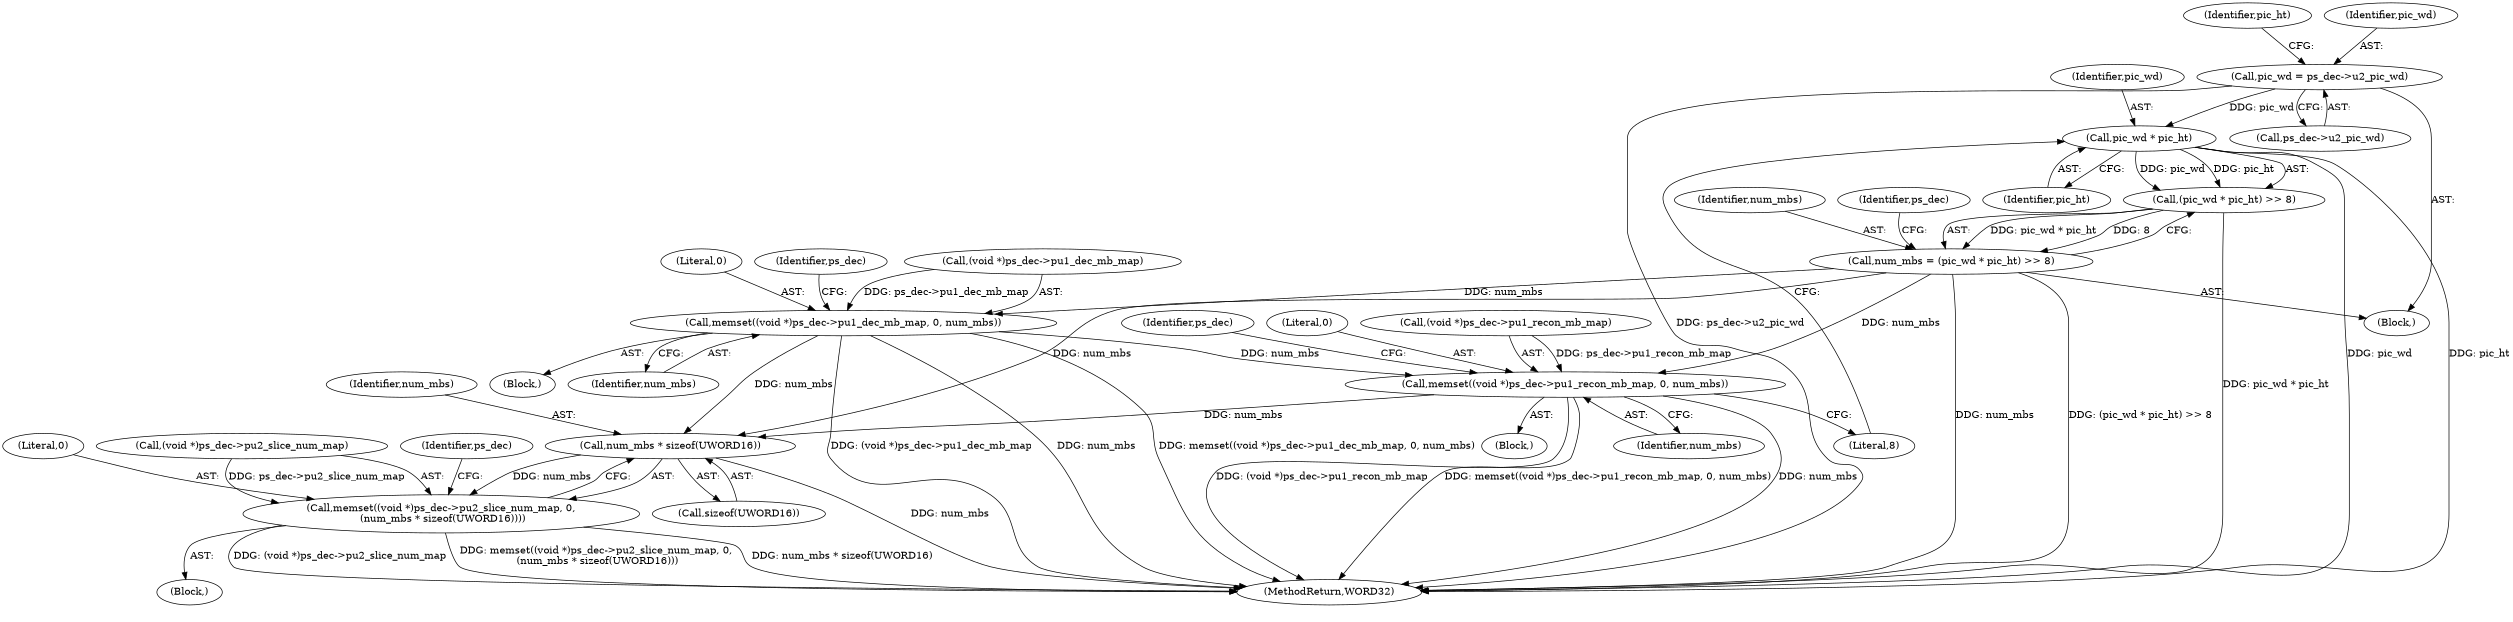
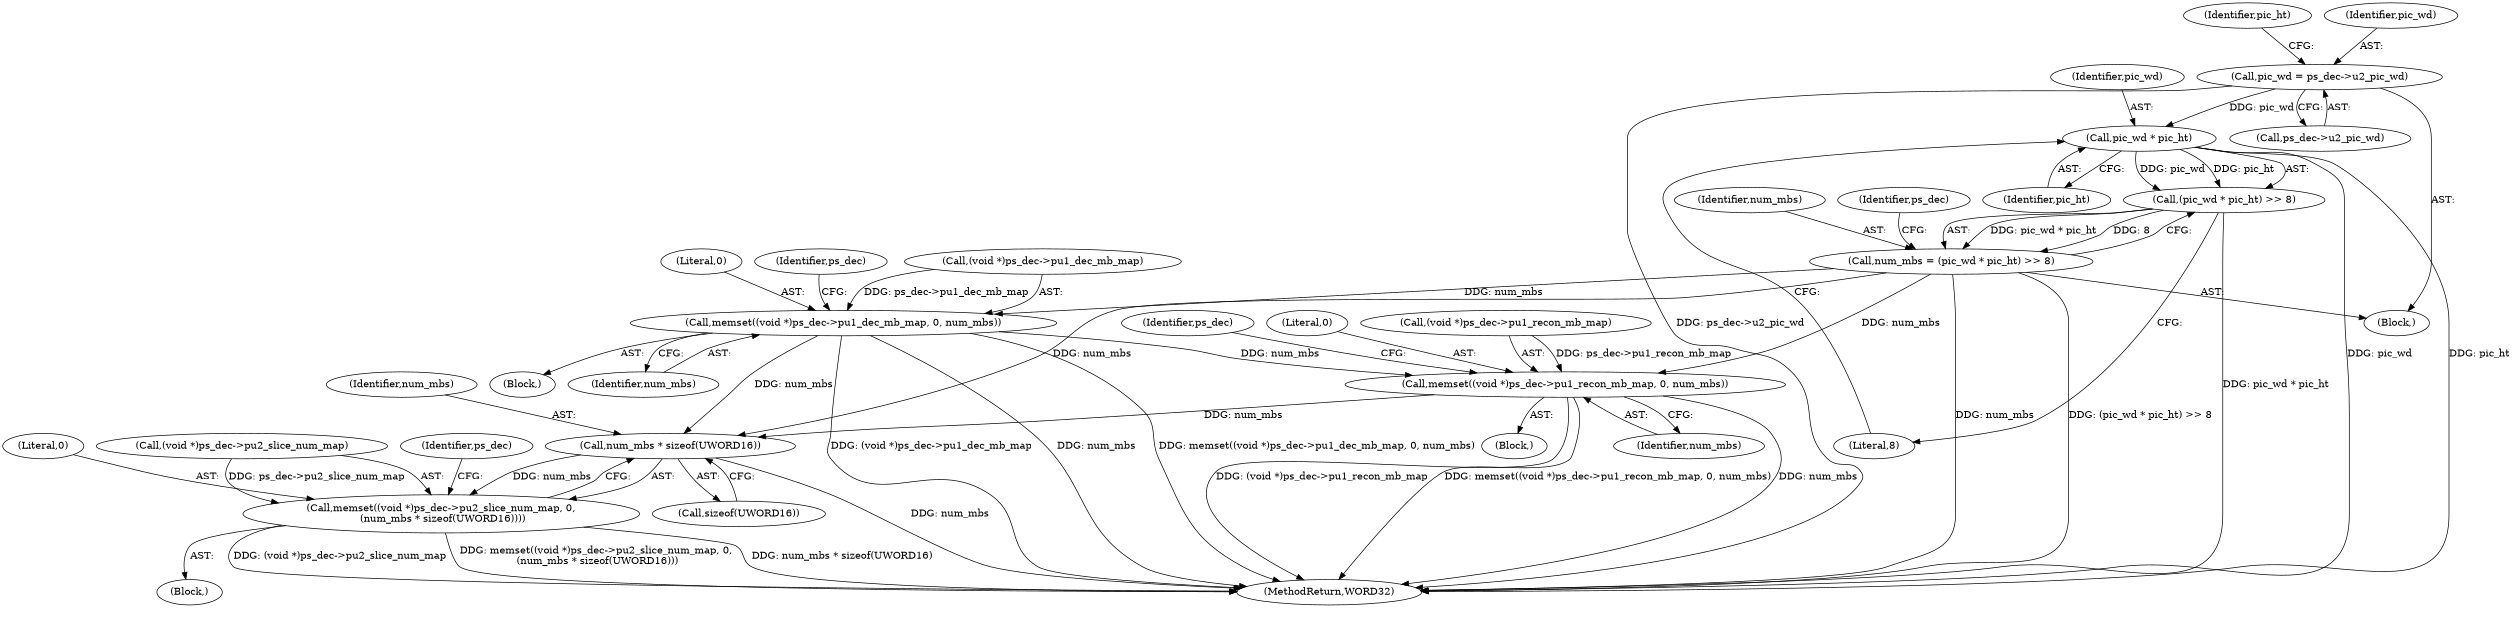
(1783, 407) -> (2102, 373)
(744, 477) -> (744, 477)
